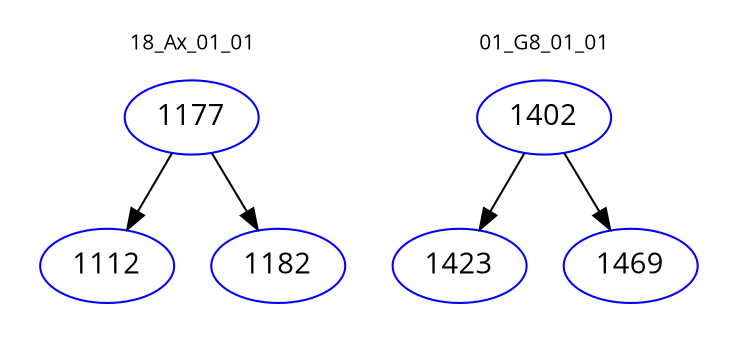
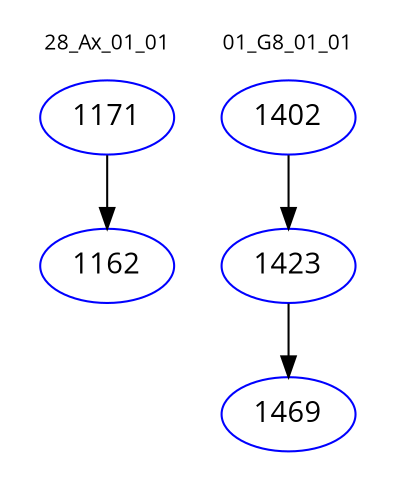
(193, 44) -> (107, 44)
(192, 117) -> (107, 117)
(582, 182) -> (289, 330)
(107, 266) -> (107, 266)
(278, 266) -> none
